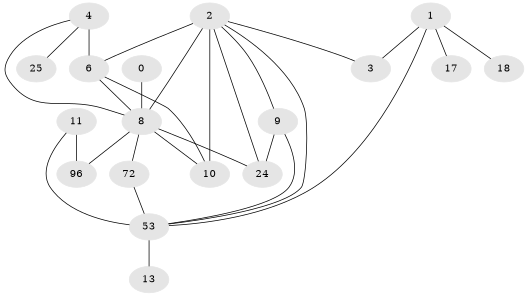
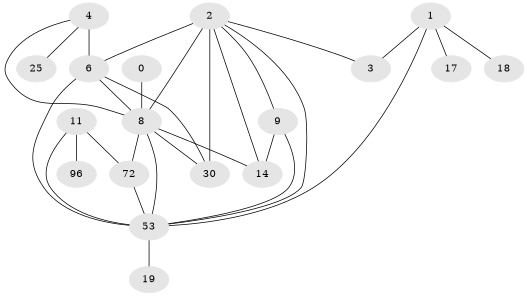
none -> (103, 148)
(109, 148) -> (157, 173)
(210, 174) -> (210, 174)
(263, 174) -> (263, 174)
none -> (37, 175)
(149, 280) -> (149, 280)
